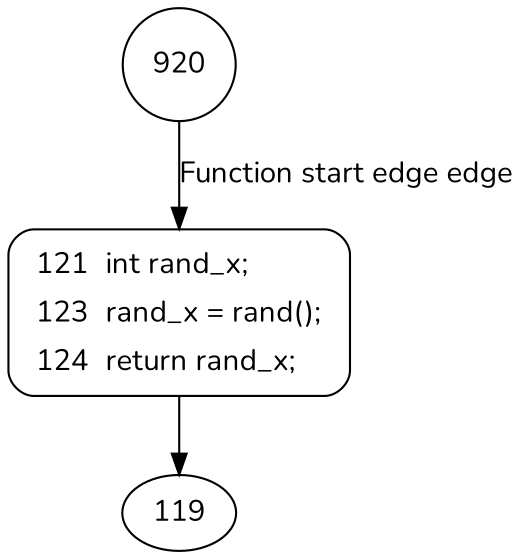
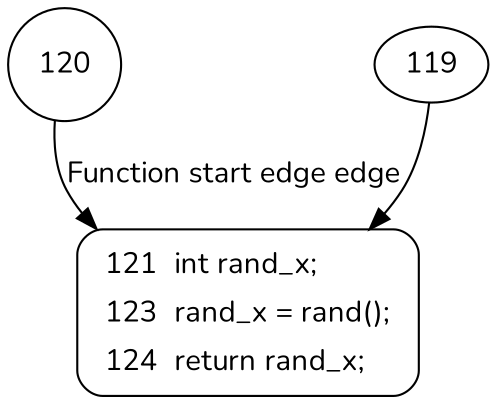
(179, 65) -> (65, 65)
(179, 425) -> (416, 162)
